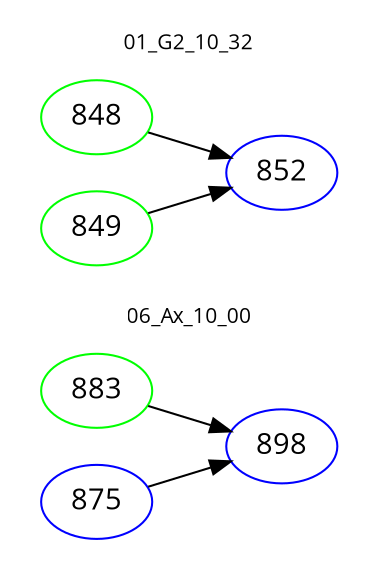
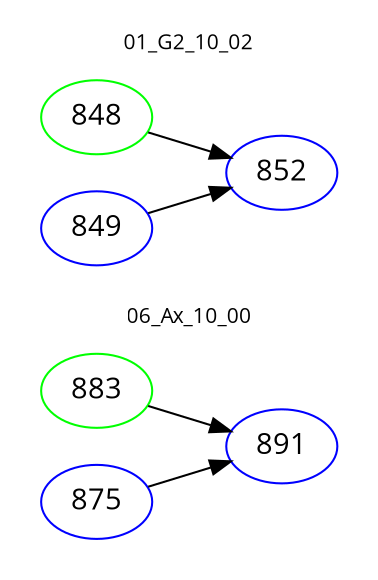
(189, 44) -> (189, 44)
(97, 228) -> (97, 228)
(282, 446) -> (282, 446)
